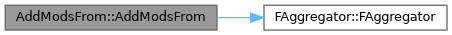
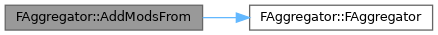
(111, 18) -> (104, 18)
